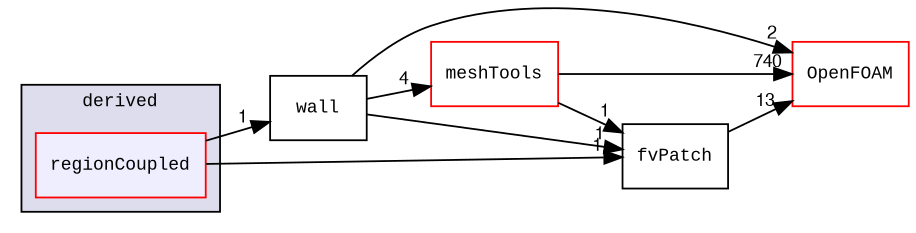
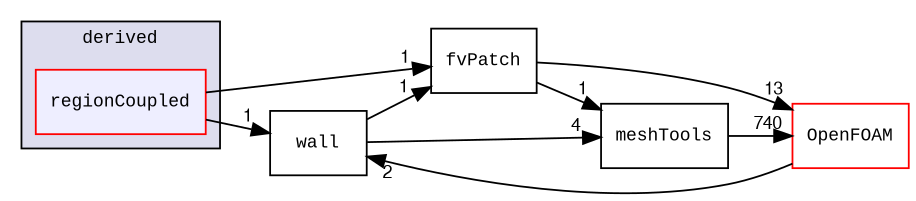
(557, 9) -> (589, 192)
(495, 74) -> (665, 136)
(582, 114) -> (561, 93)
